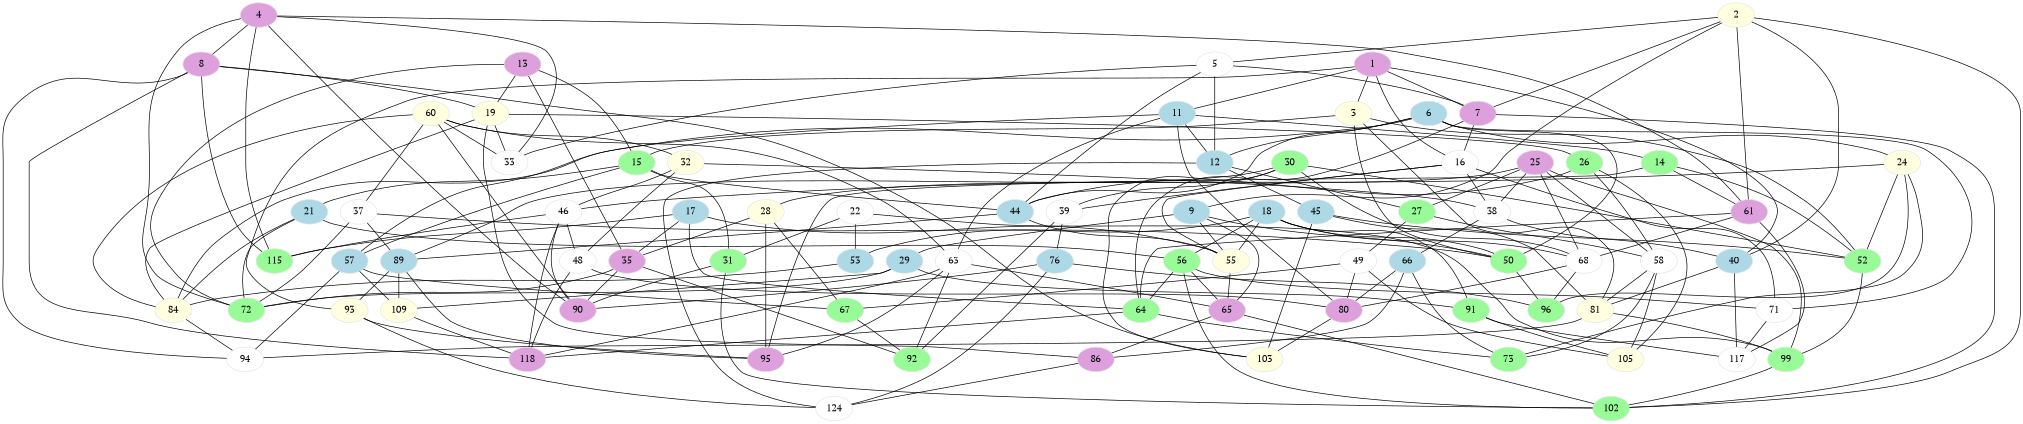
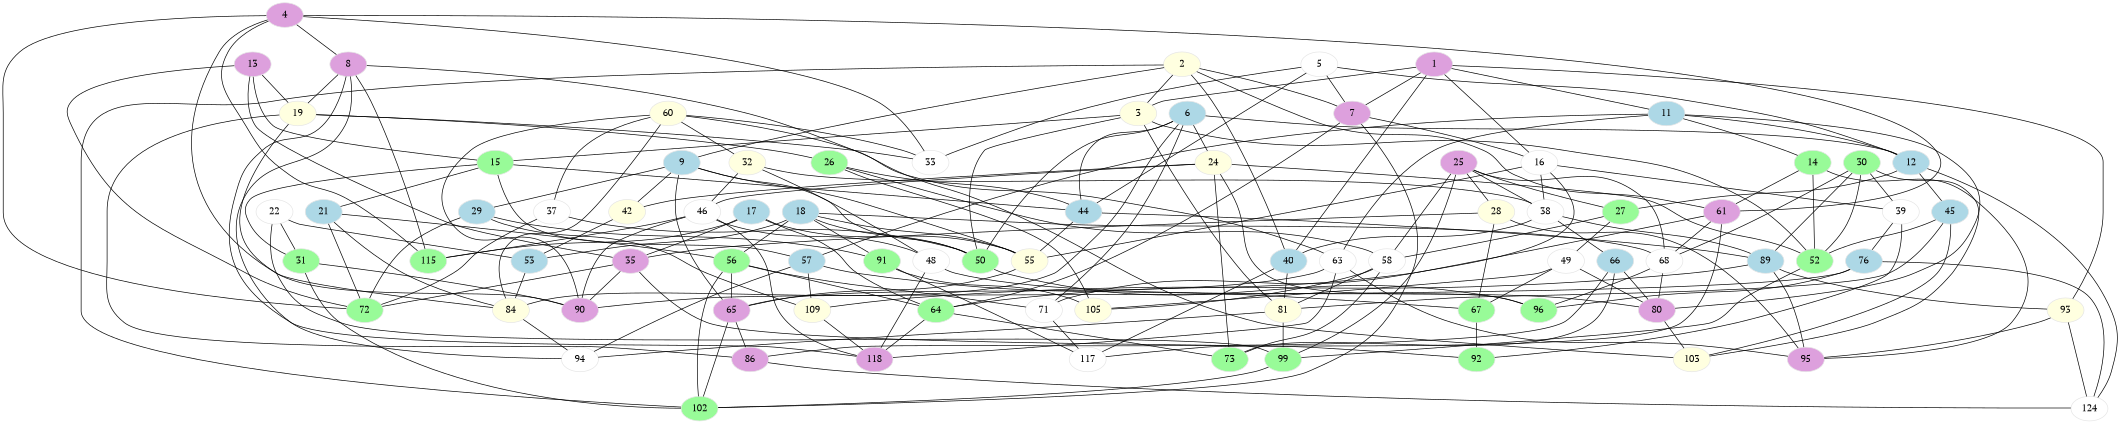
(1476, 40) -> (1163, 86)
none -> (627, 212)
(379, 236) -> (1671, 235)
(933, 310) -> none
